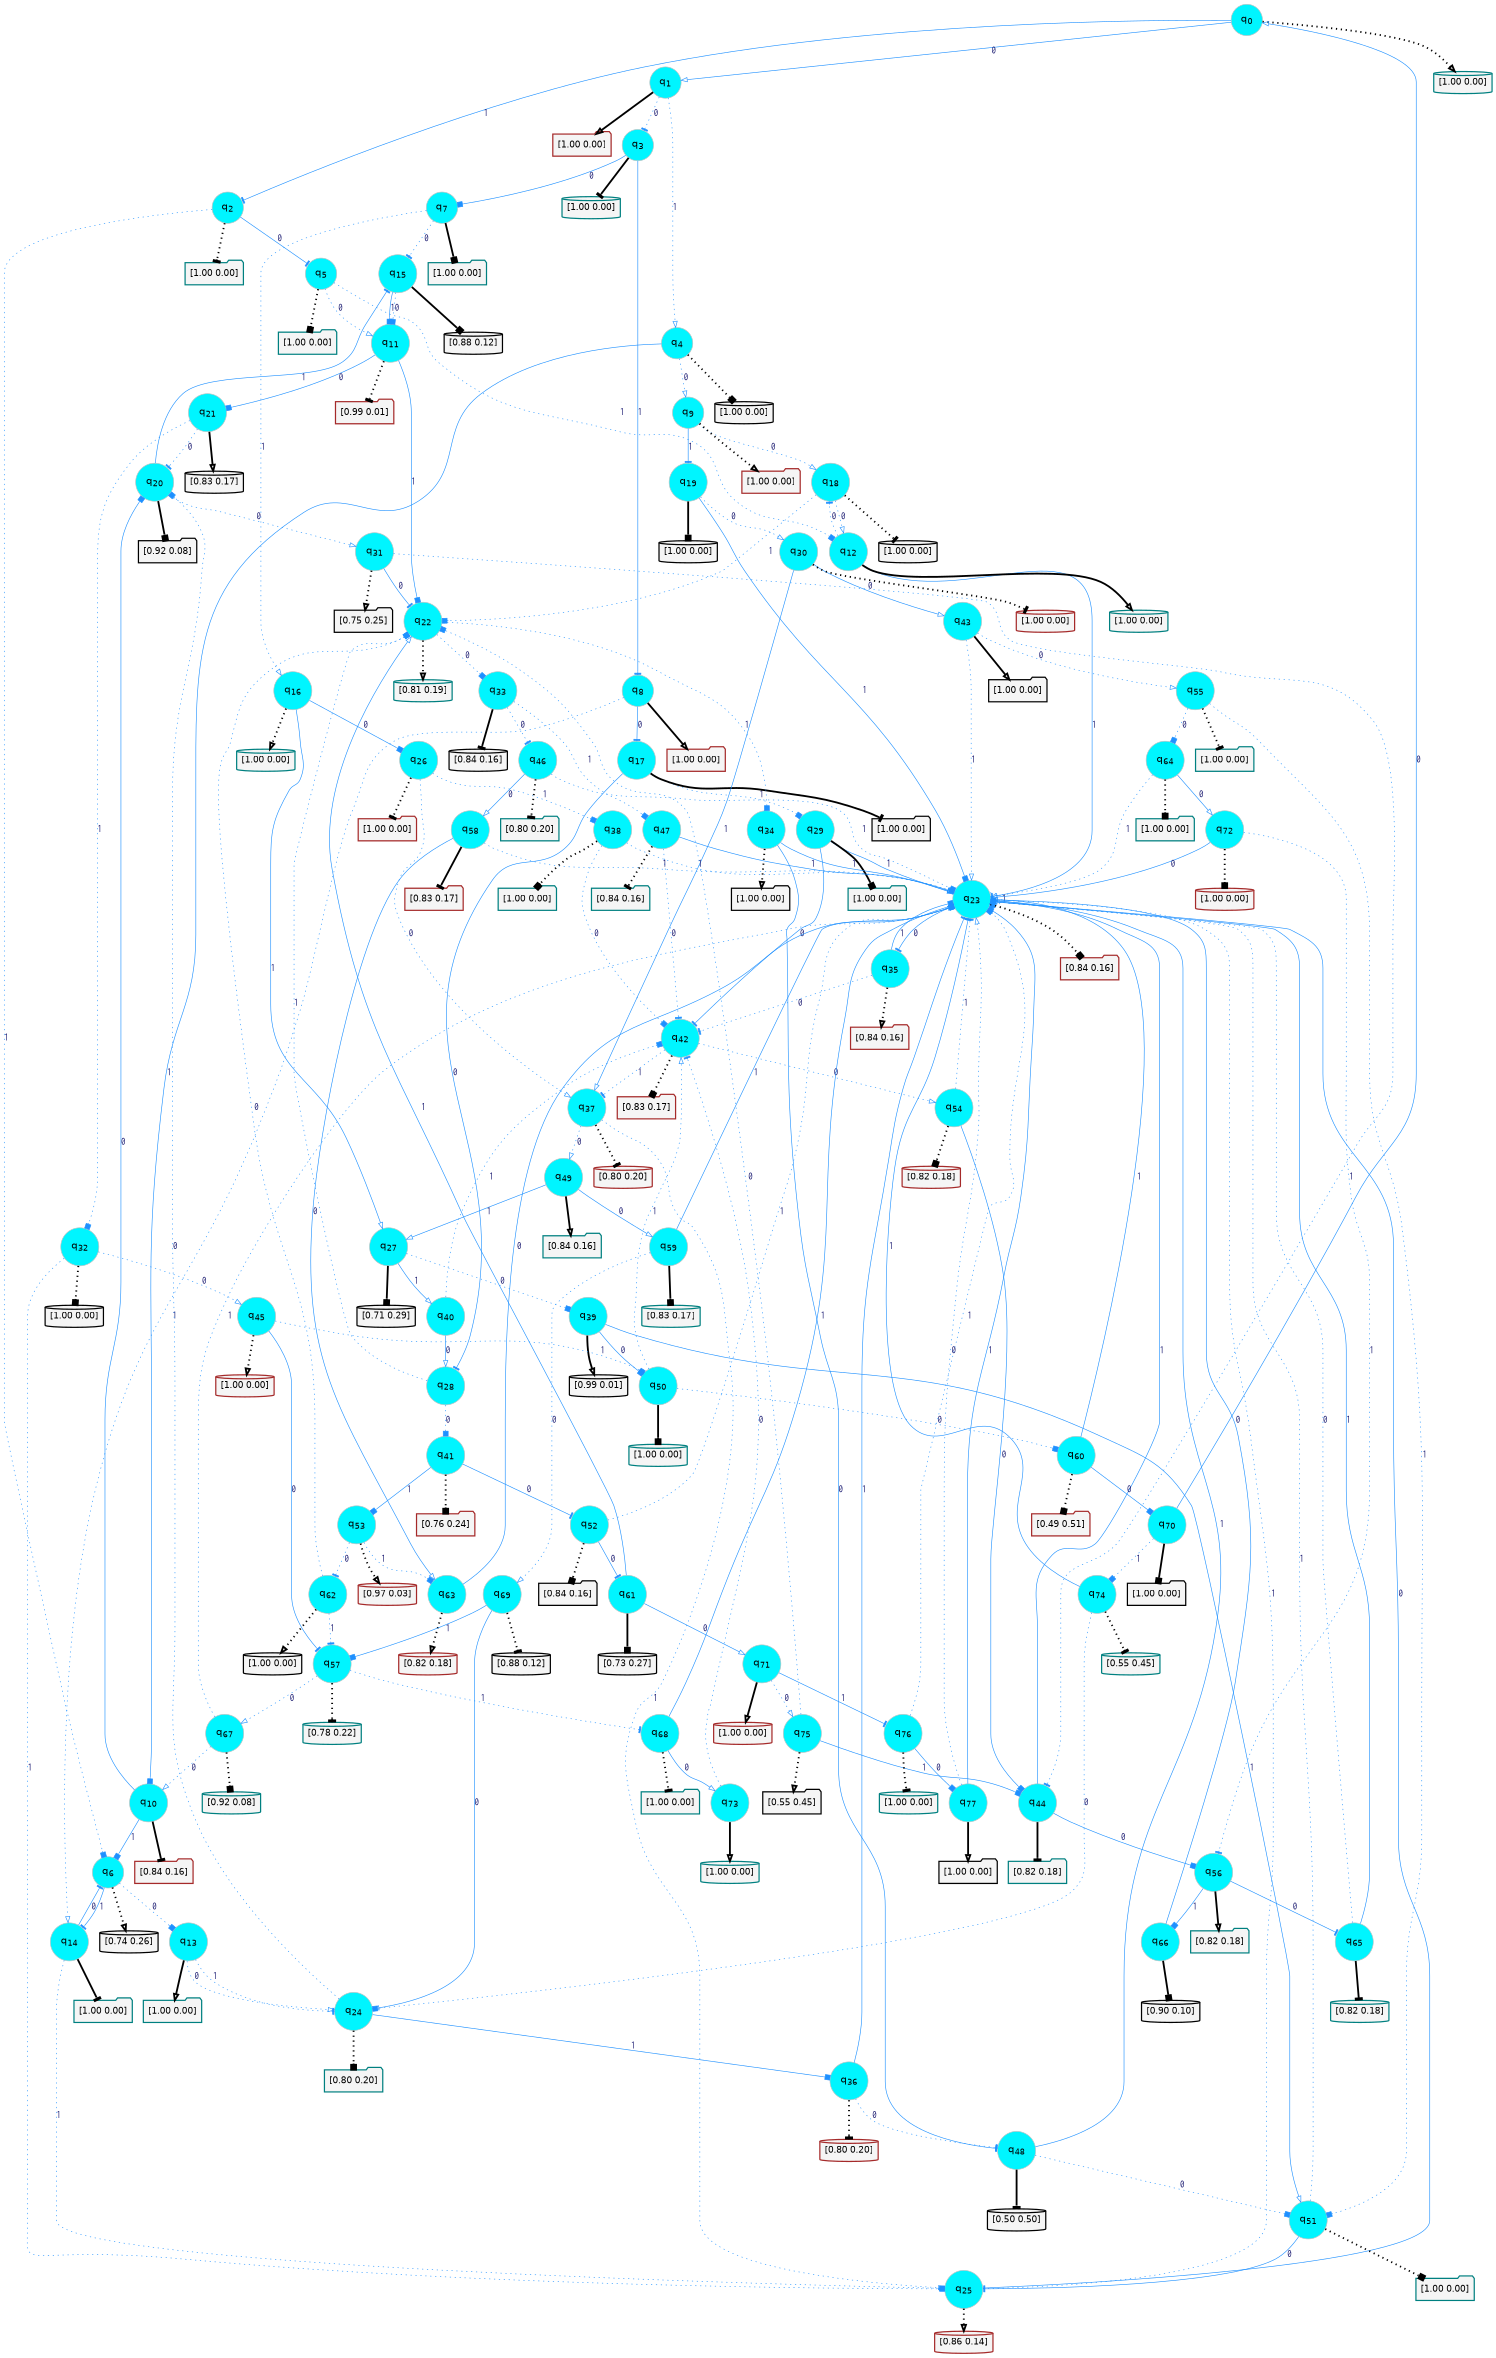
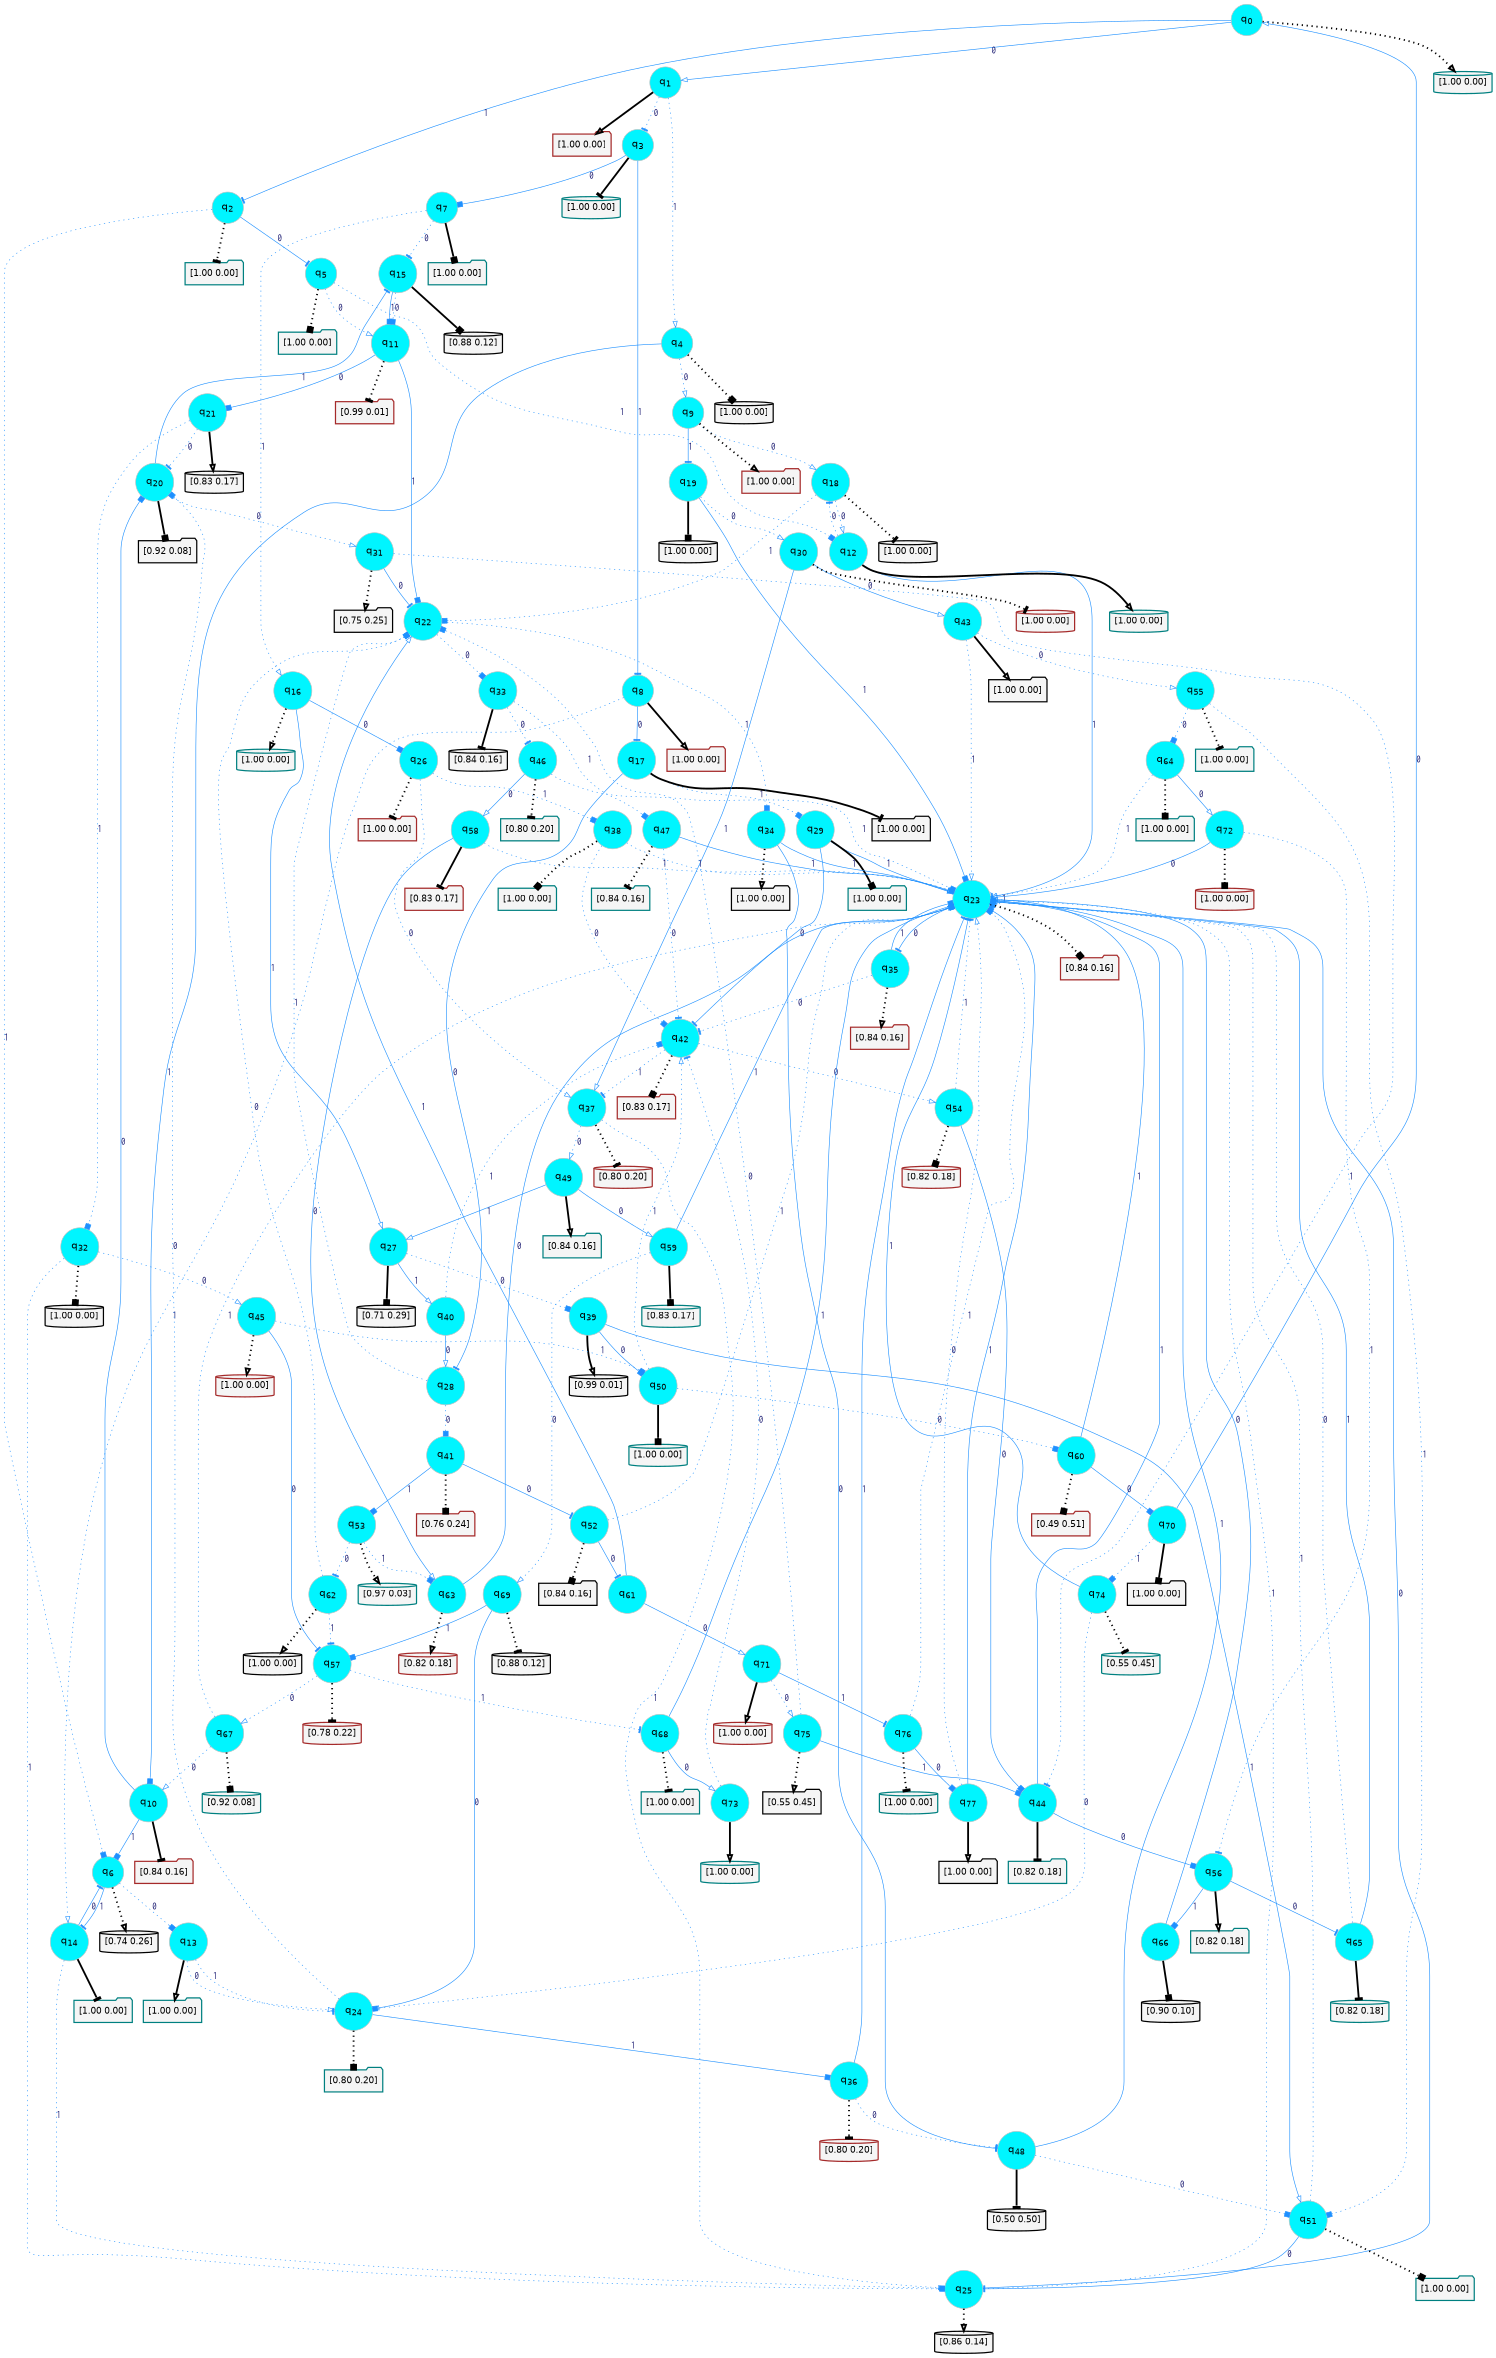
(423, 691) -> none
(387, 1594) -> (387, 1594)
(627, 1664) -> none
(332, 1733) -> (332, 1733)
(964, 2342) -> (964, 2342)
